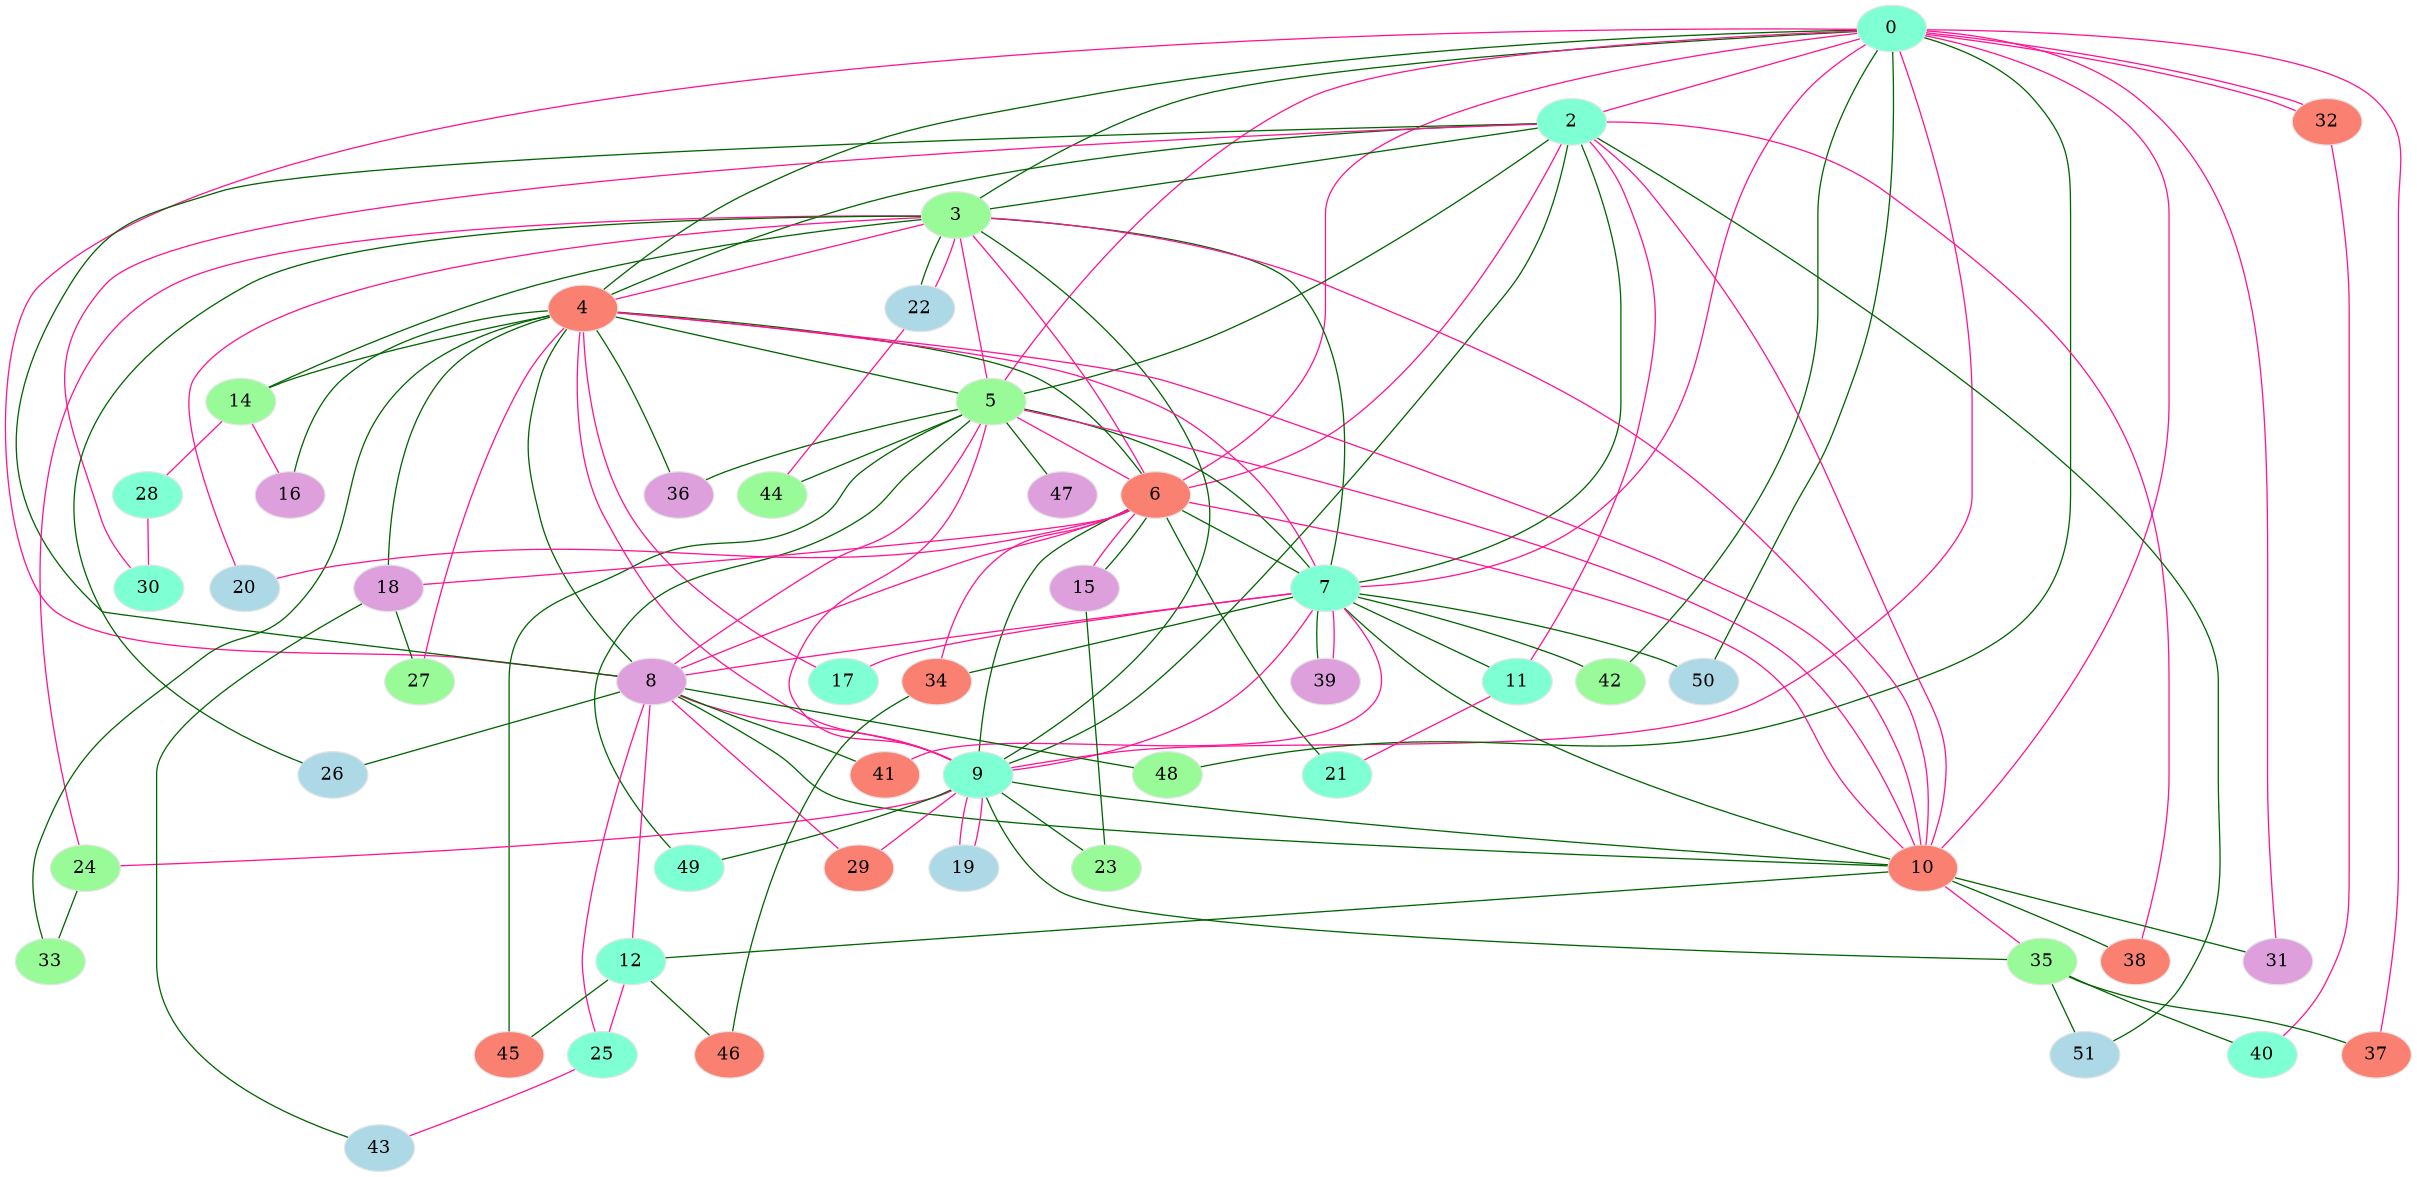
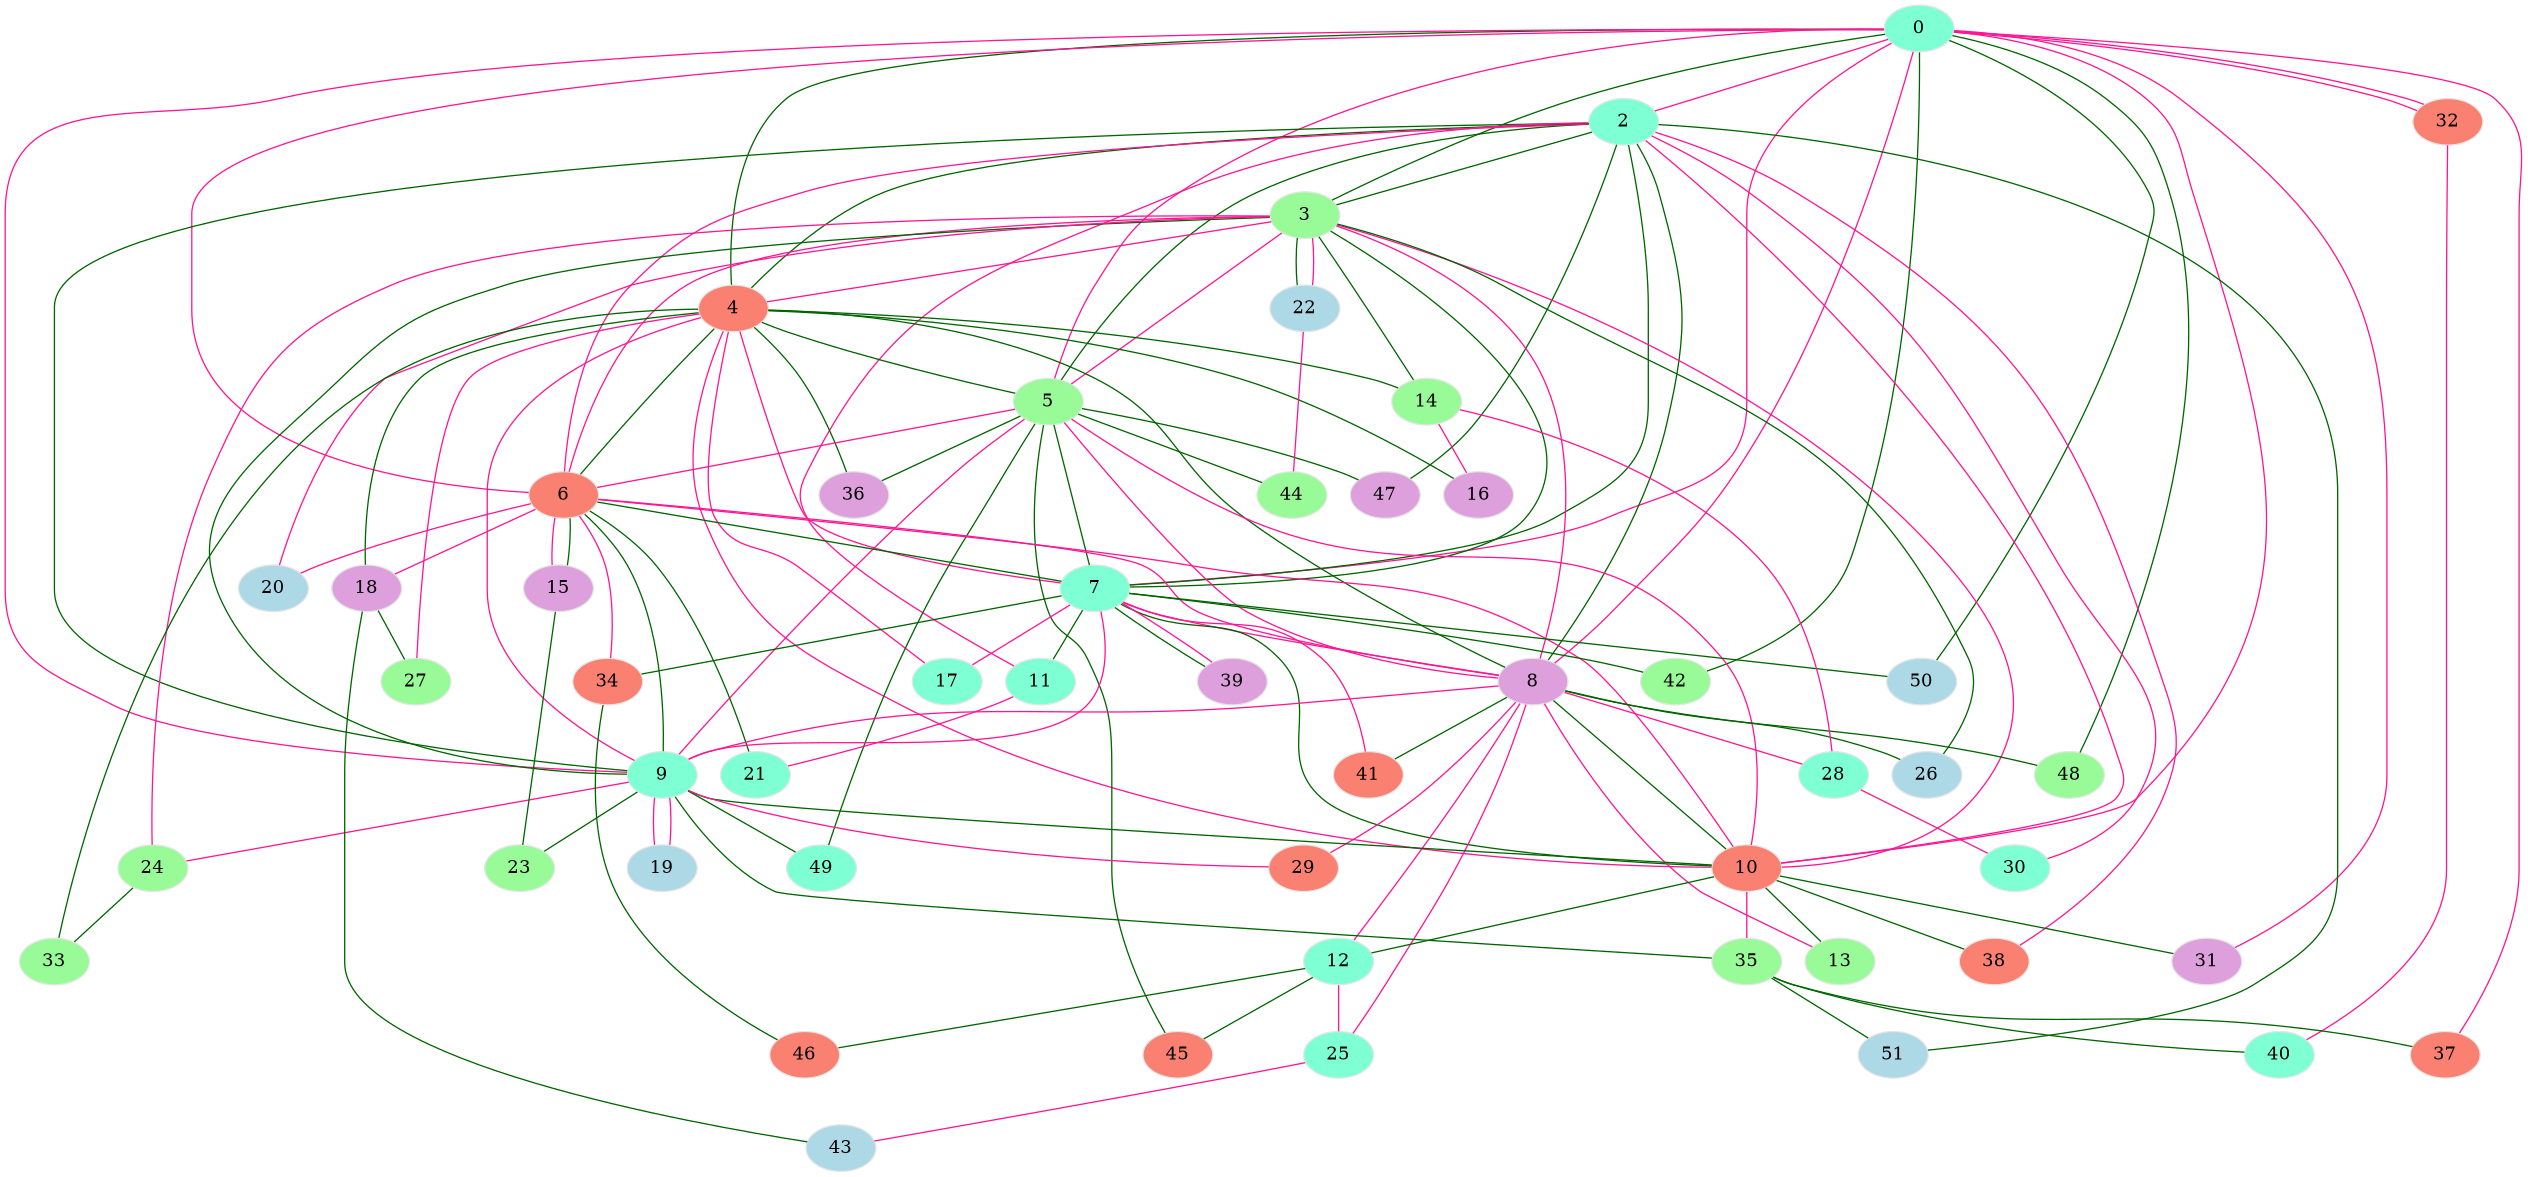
none -> (1537, 328)
none -> (1547, 389)
none -> (1683, 728)
none -> (1840, 962)
